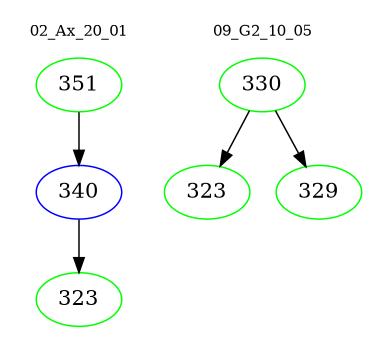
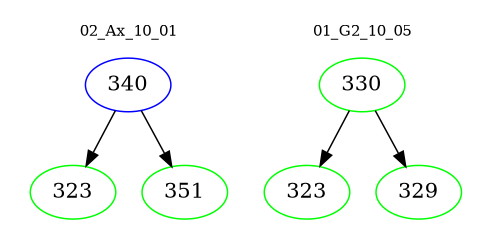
(79, 32) -> (129, 32)
(263, 32) -> (363, 32)
(79, 131) -> (153, 132)
